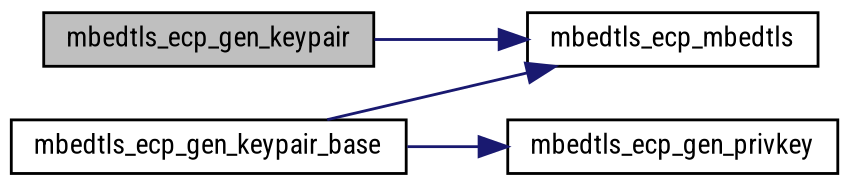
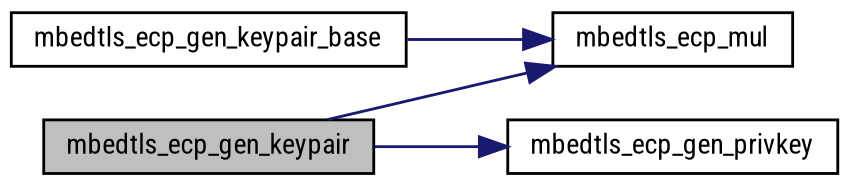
(673, 39) -> (673, 39)
(443, 147) -> (427, 147)
